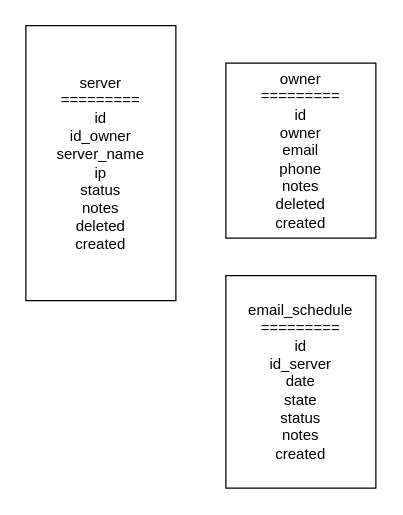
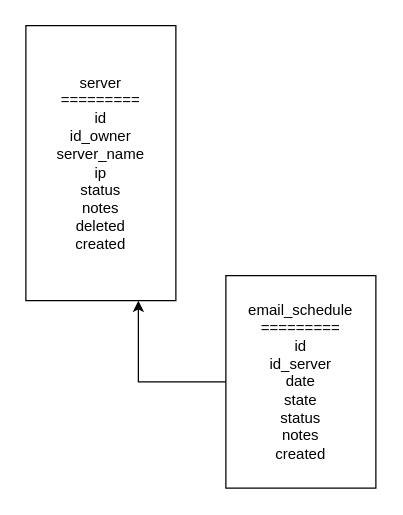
(301, 151) -> none
none -> (145, 382)
